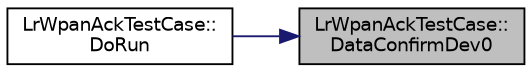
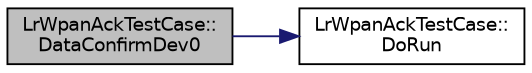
(256, 36) -> (256, 36)
